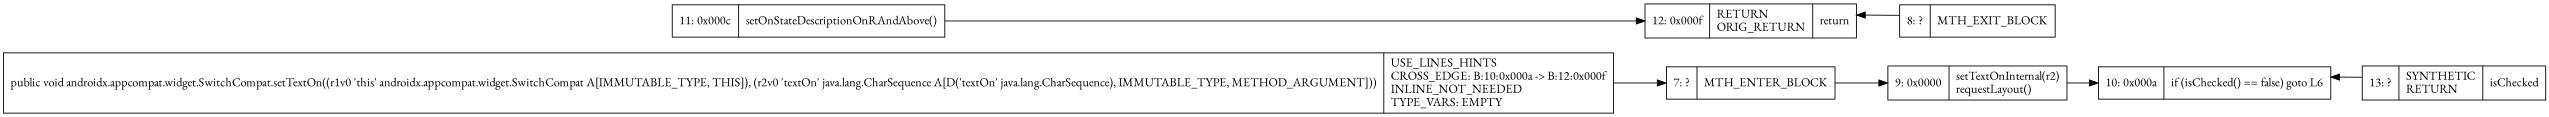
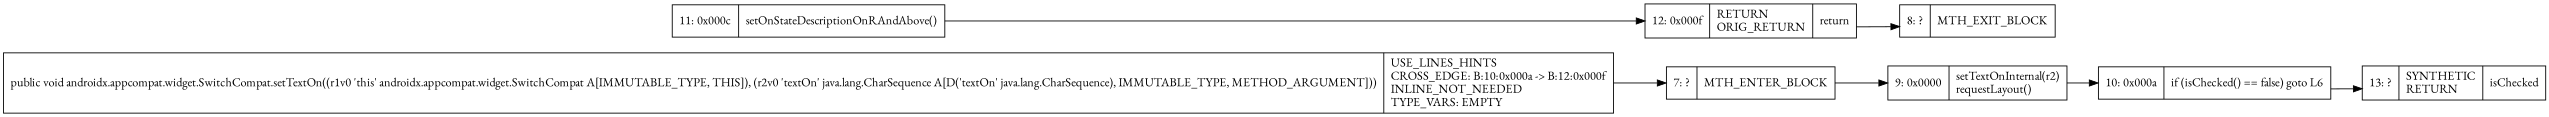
(1883, 15) -> (1874, 27)
(2351, 77) -> (2342, 89)
